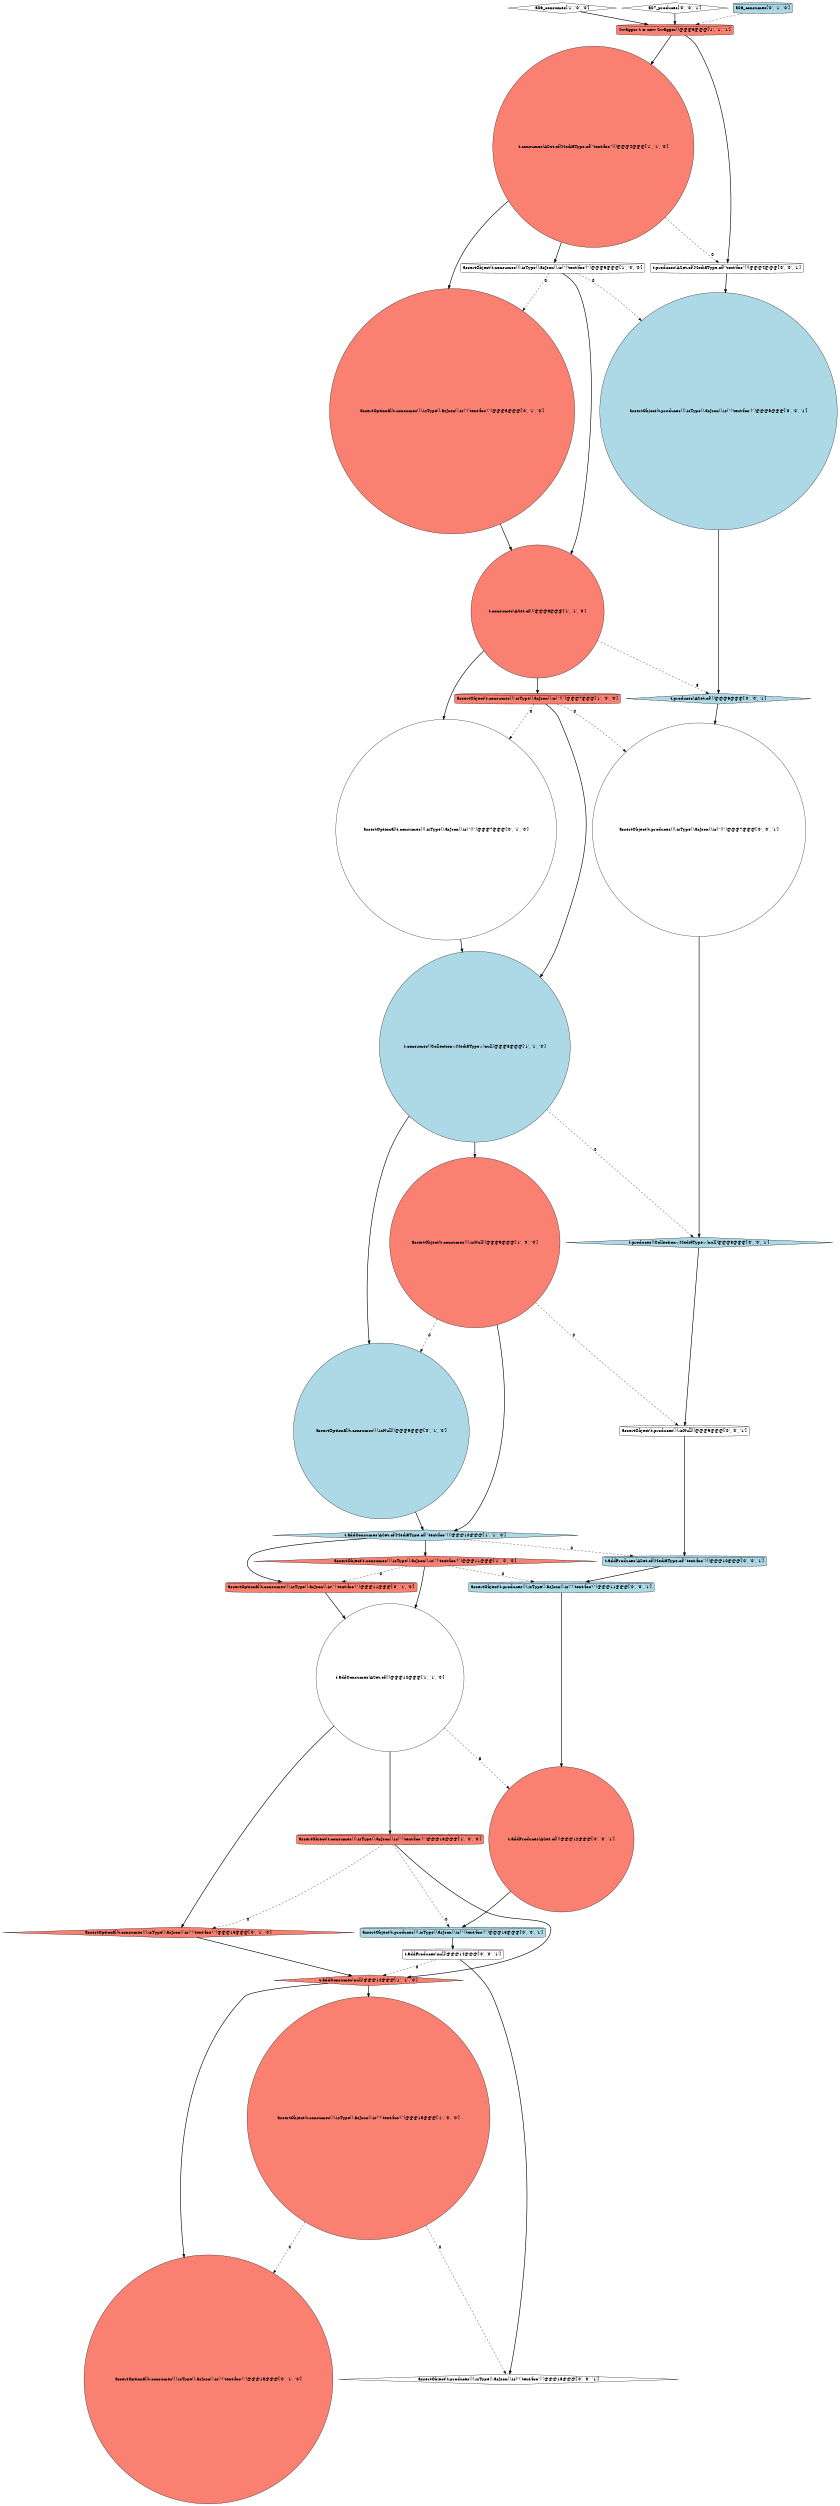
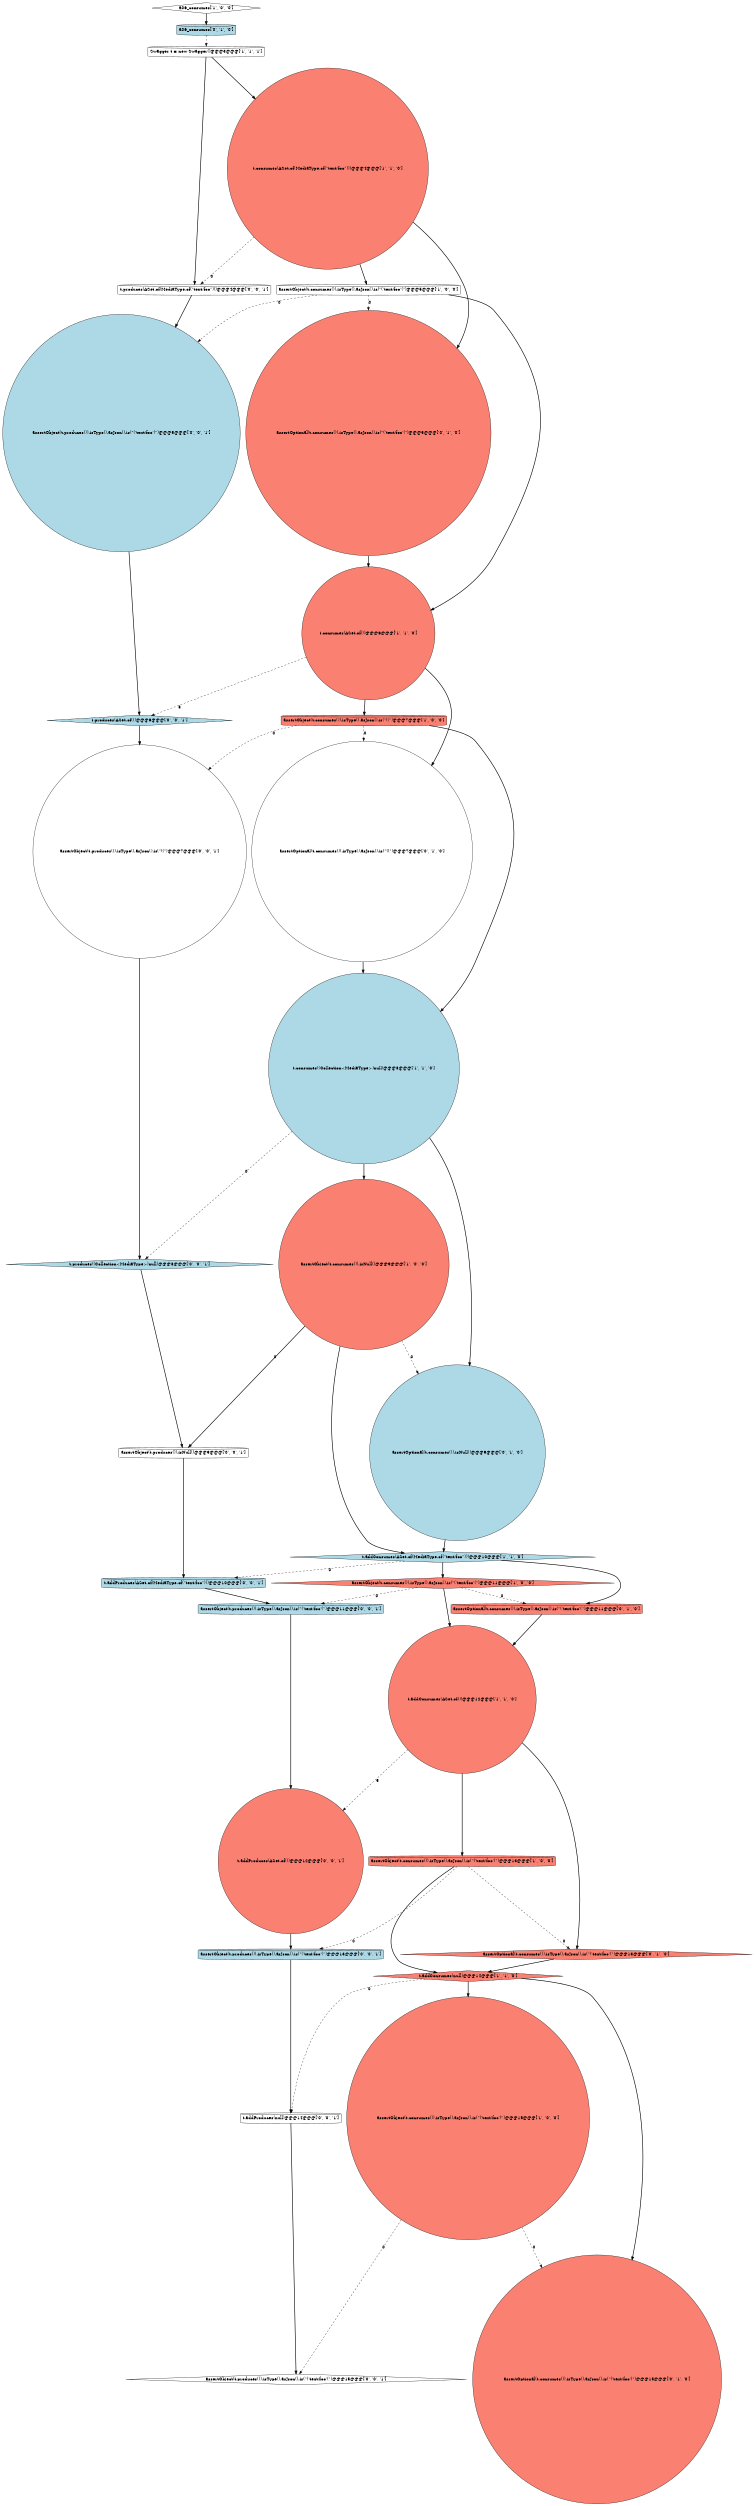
(675, 8) -> none
(612, 18) -> (206, 17)
(675, 30) -> (206, 52)
(604, 1364) -> (248, 1386)
(390, 1678) -> (462, 1699)
(411, 1967) -> (329, 2012)
